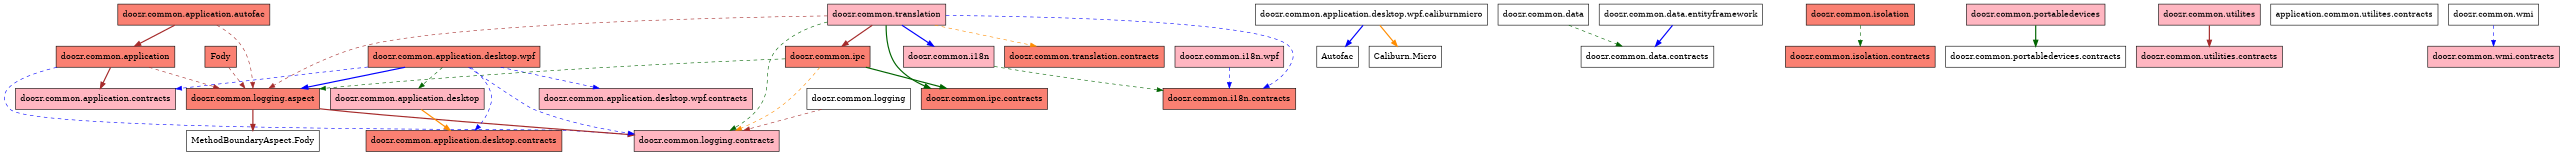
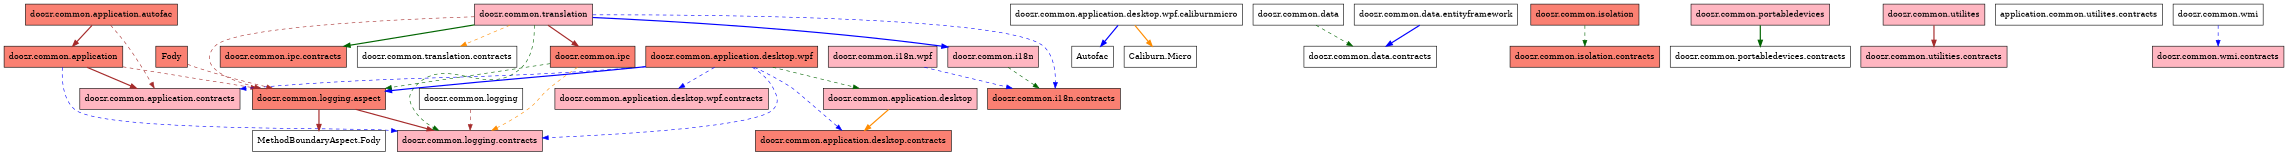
(243, 48) -> (133, 53)
(1084, 57) -> (437, 57)
(901, 77) -> none
